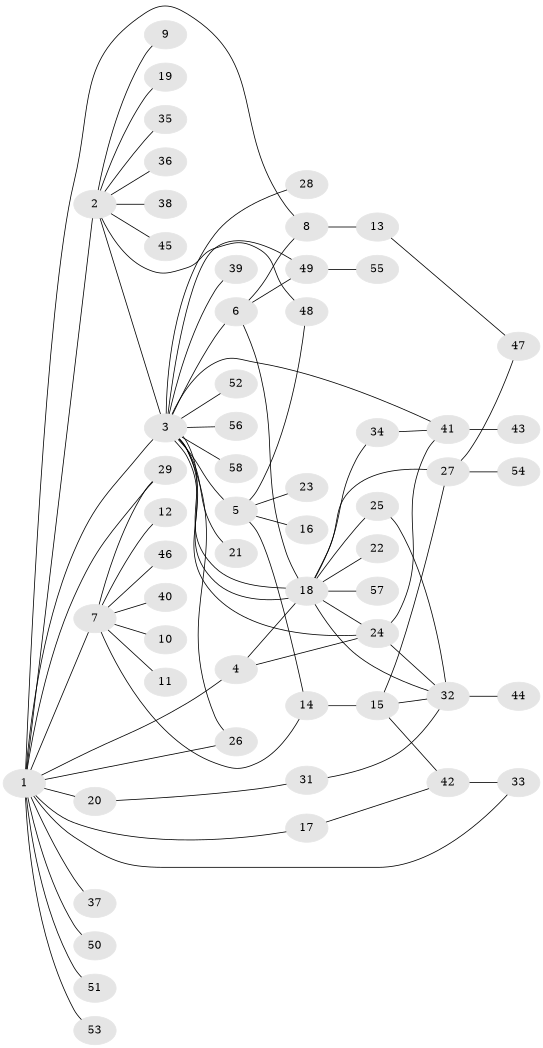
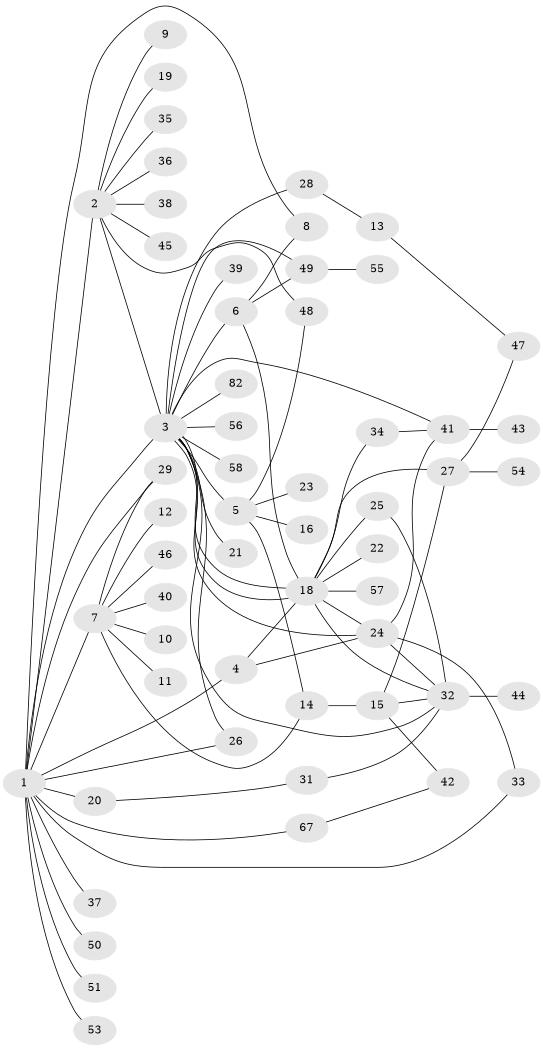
(342, 227) -> (342, 206)
(236, 384) -> (236, 384)
none -> (209, 680)
(484, 783) -> (477, 684)
(307, 828) -> (307, 828)
